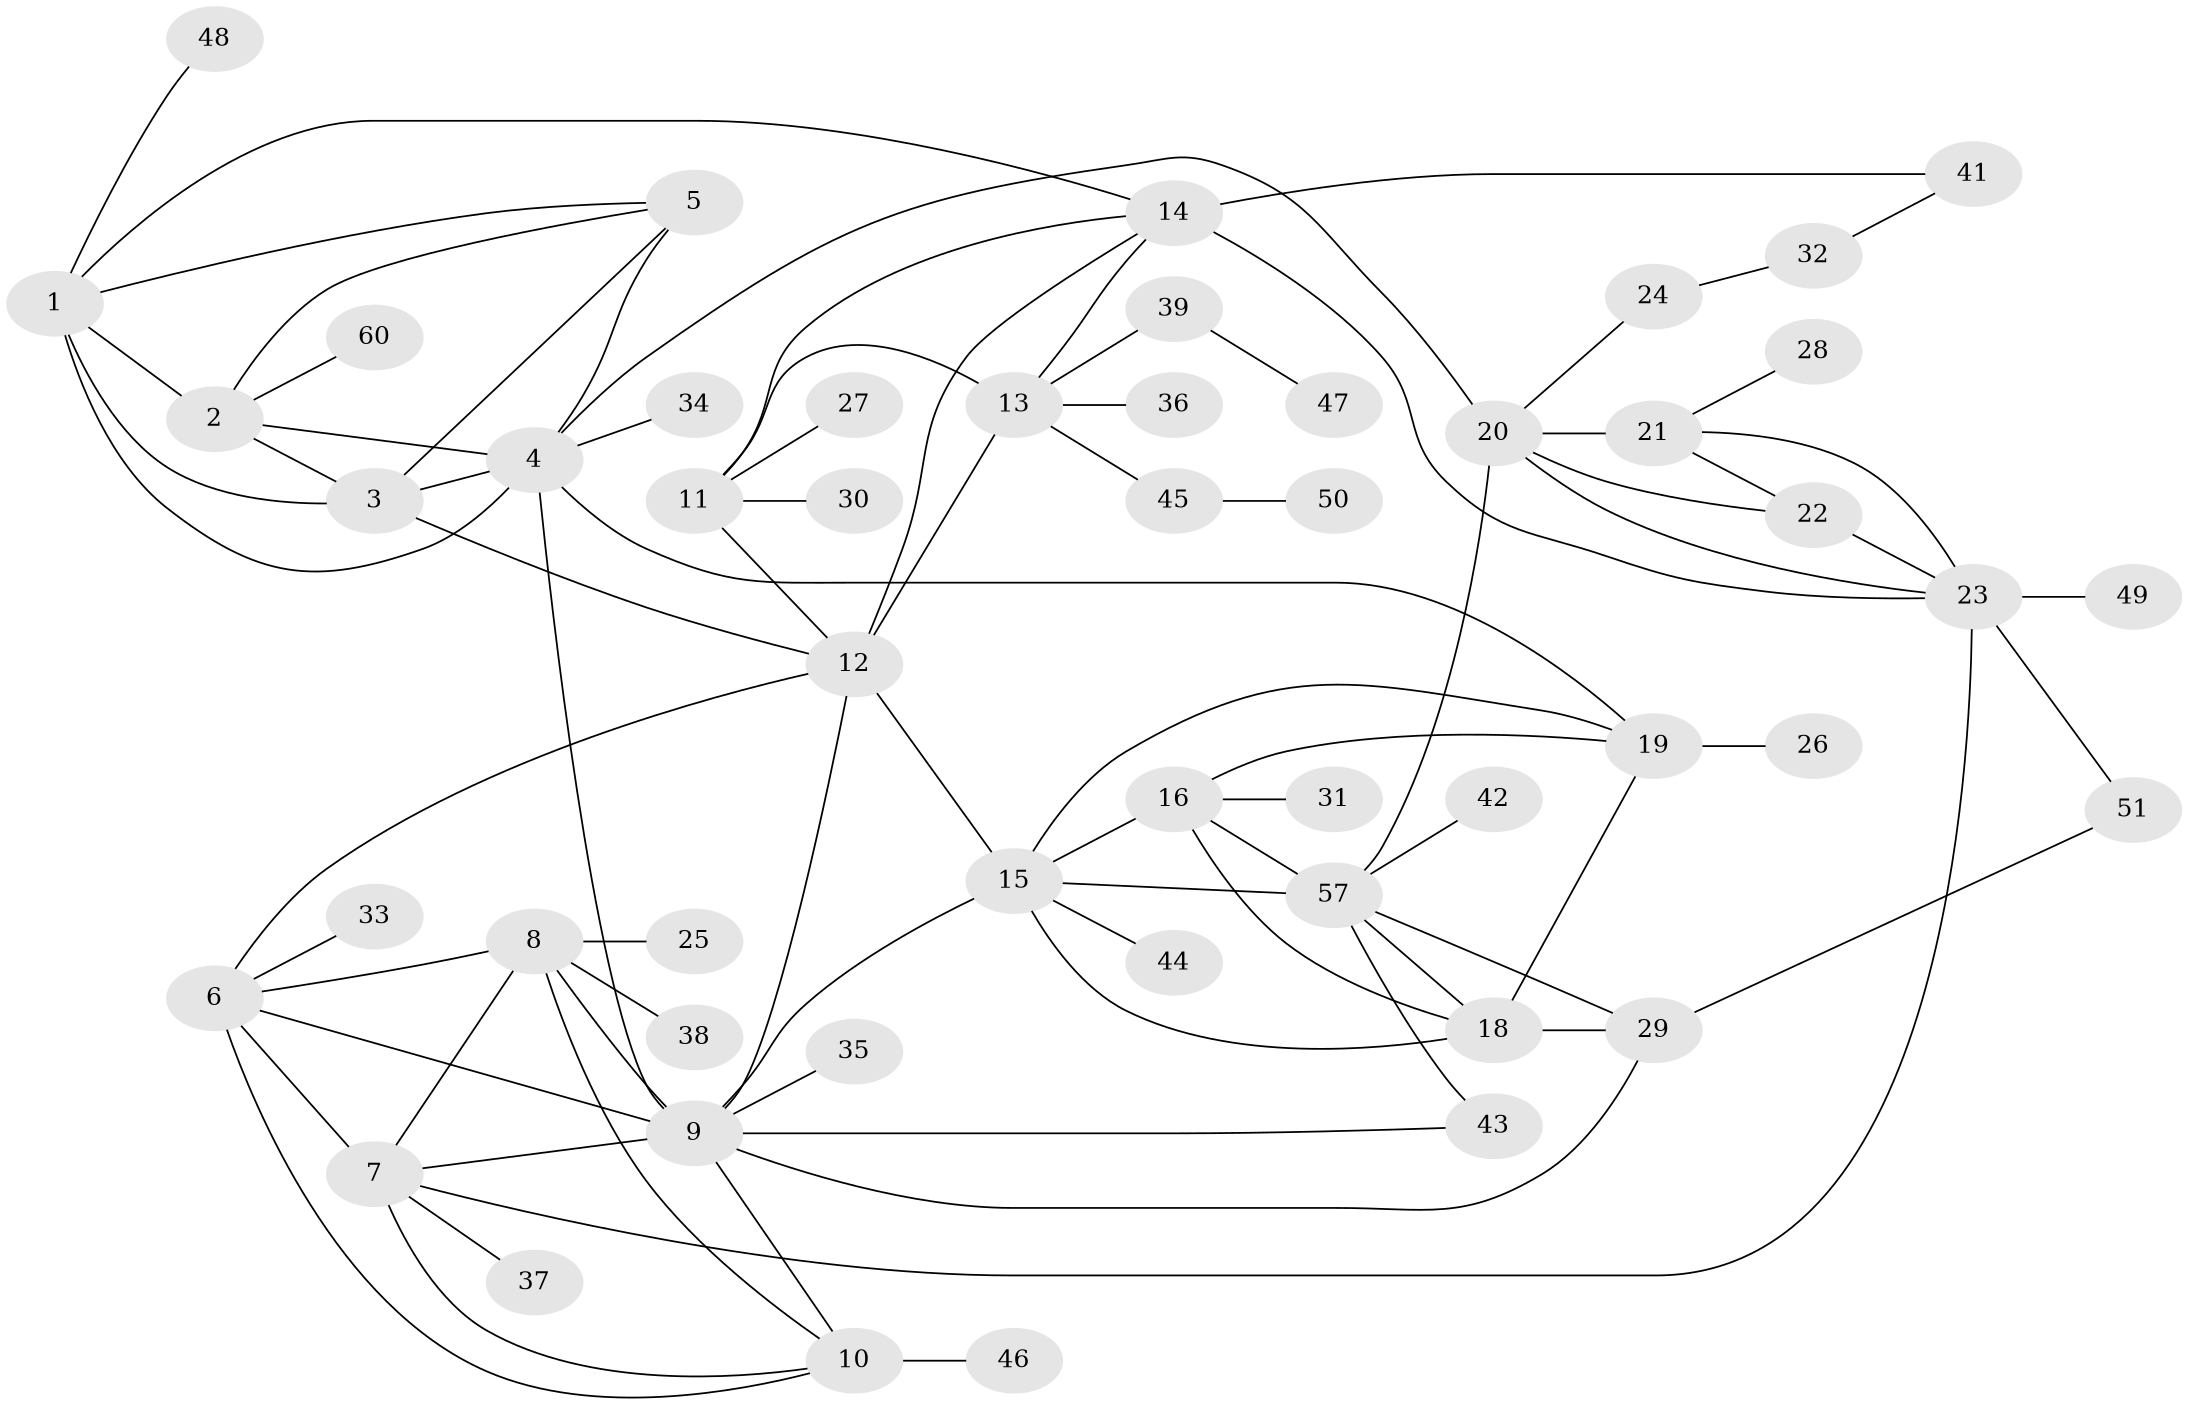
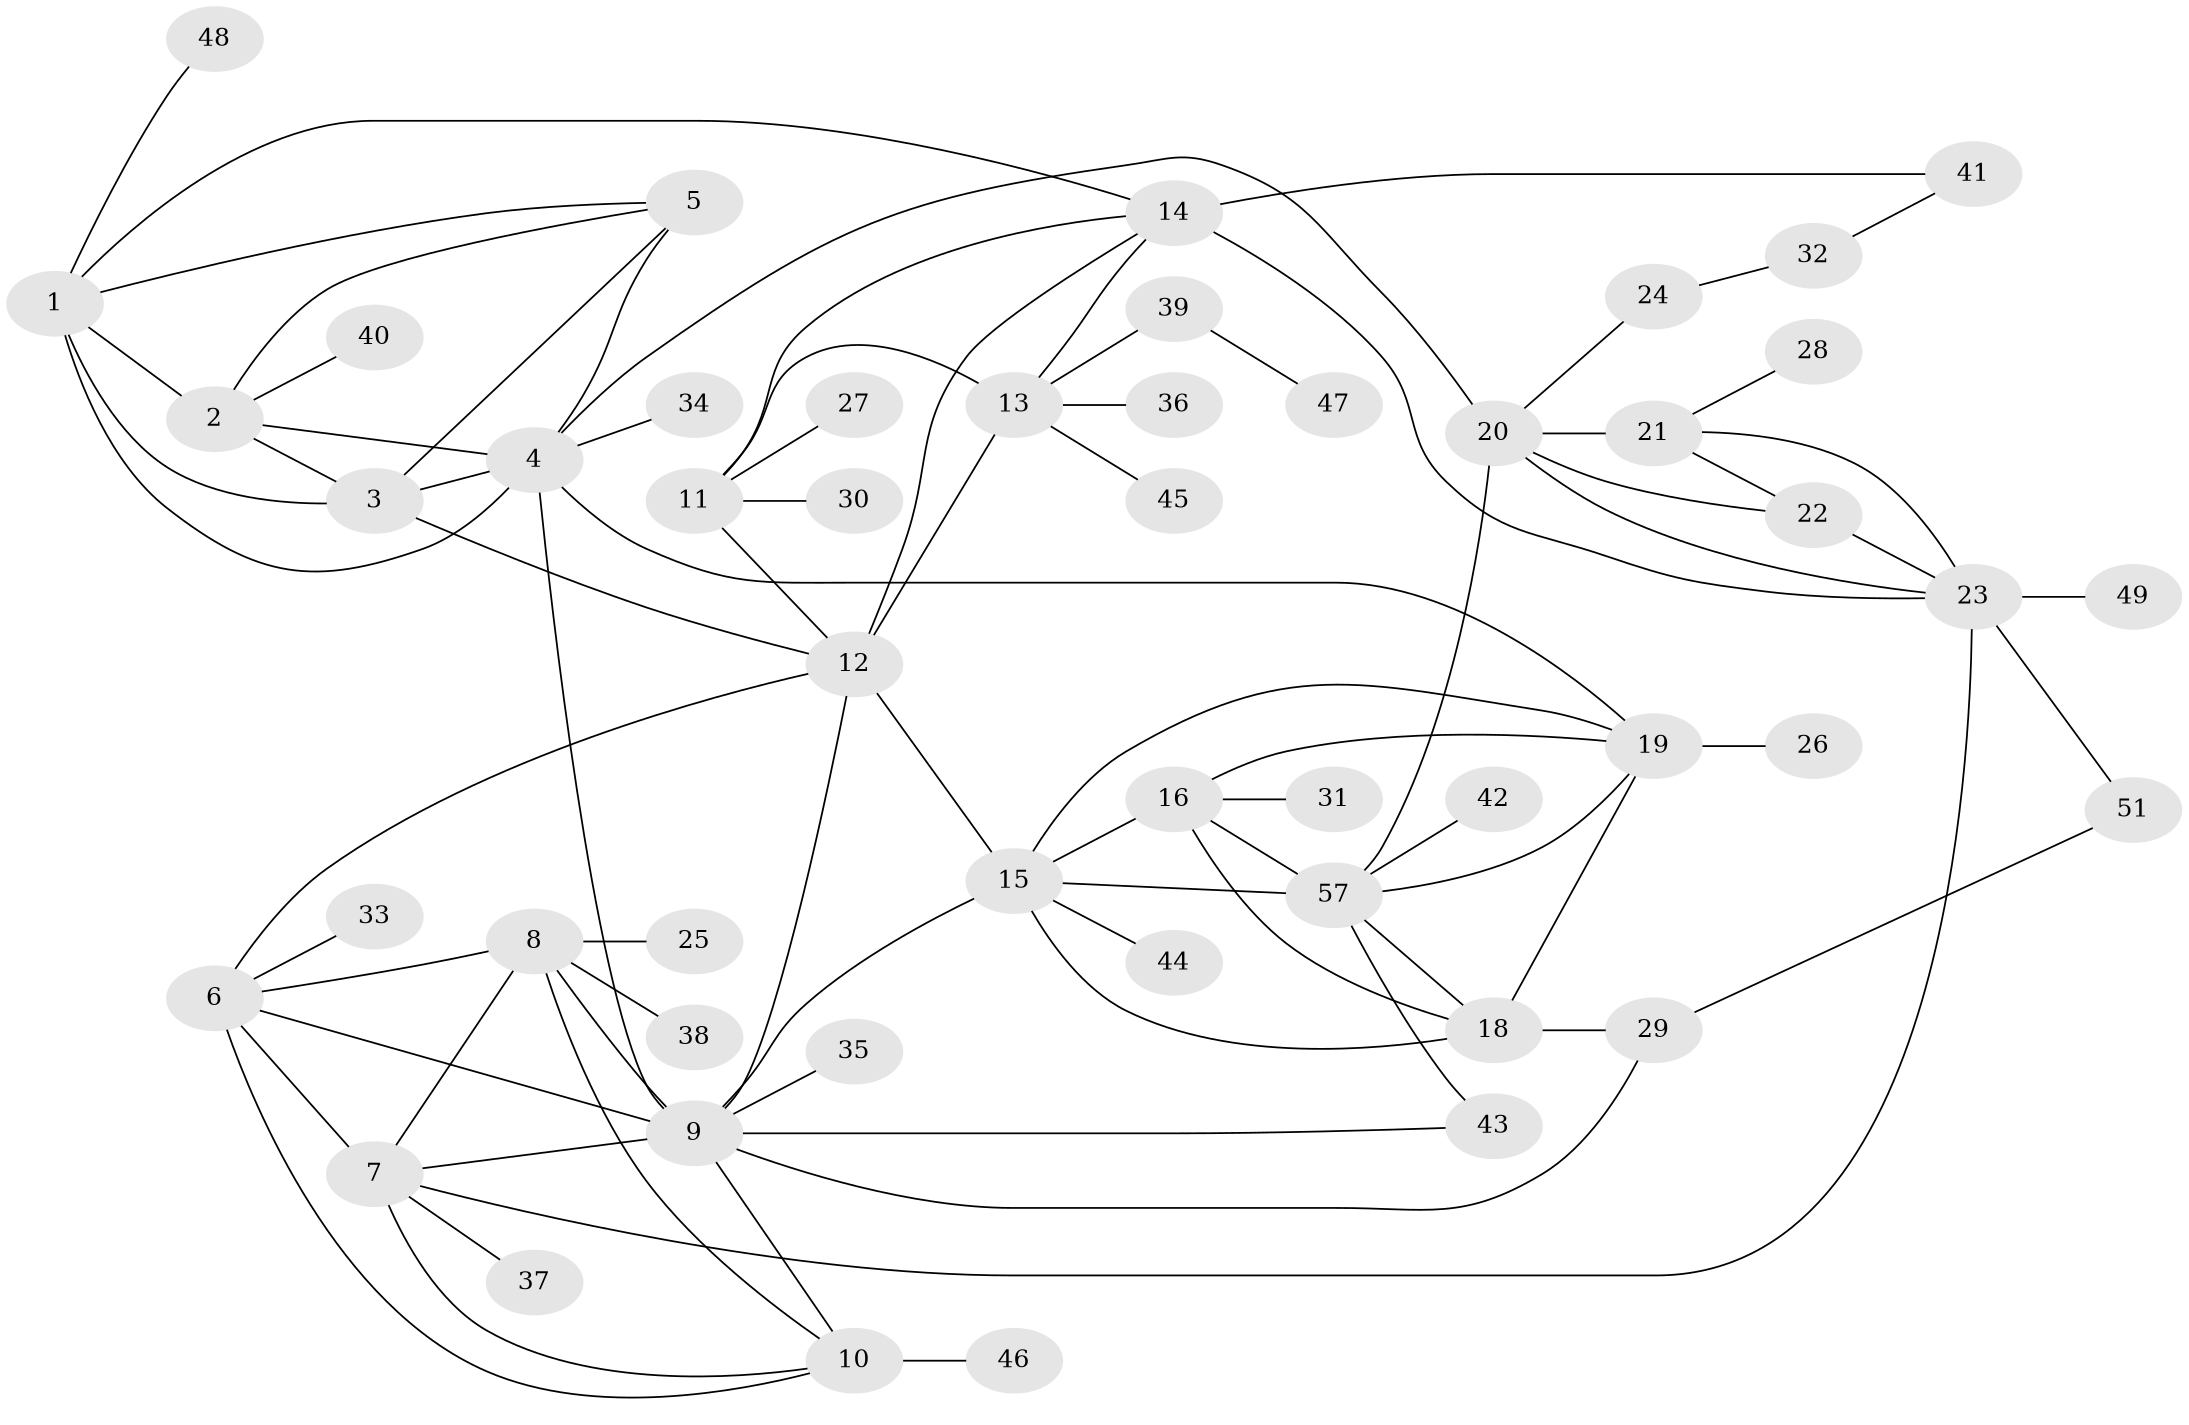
(375, 338) -> (375, 338)
(1334, 501) -> none
(1494, 962) -> (1518, 858)
